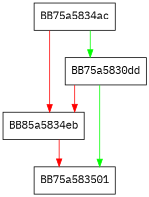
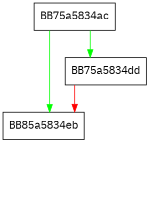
(50, 68) -> (50, 68)
(106, 71) -> (106, 71)
(75, 180) -> none
